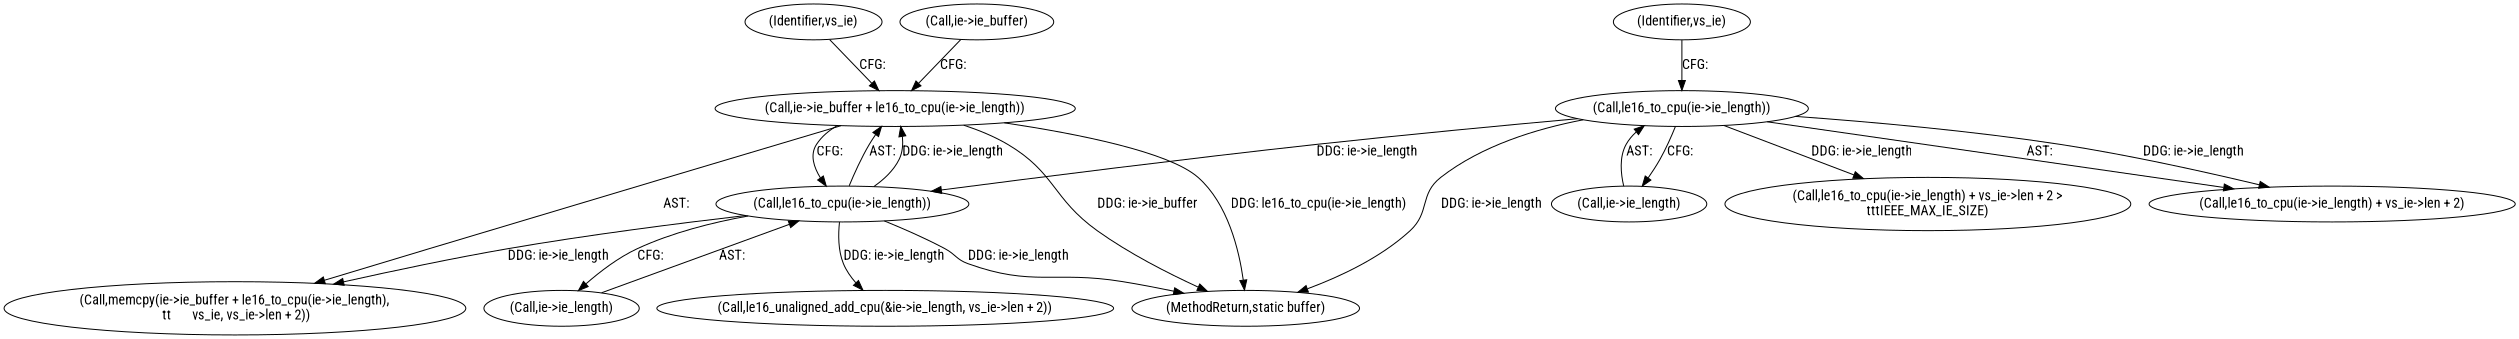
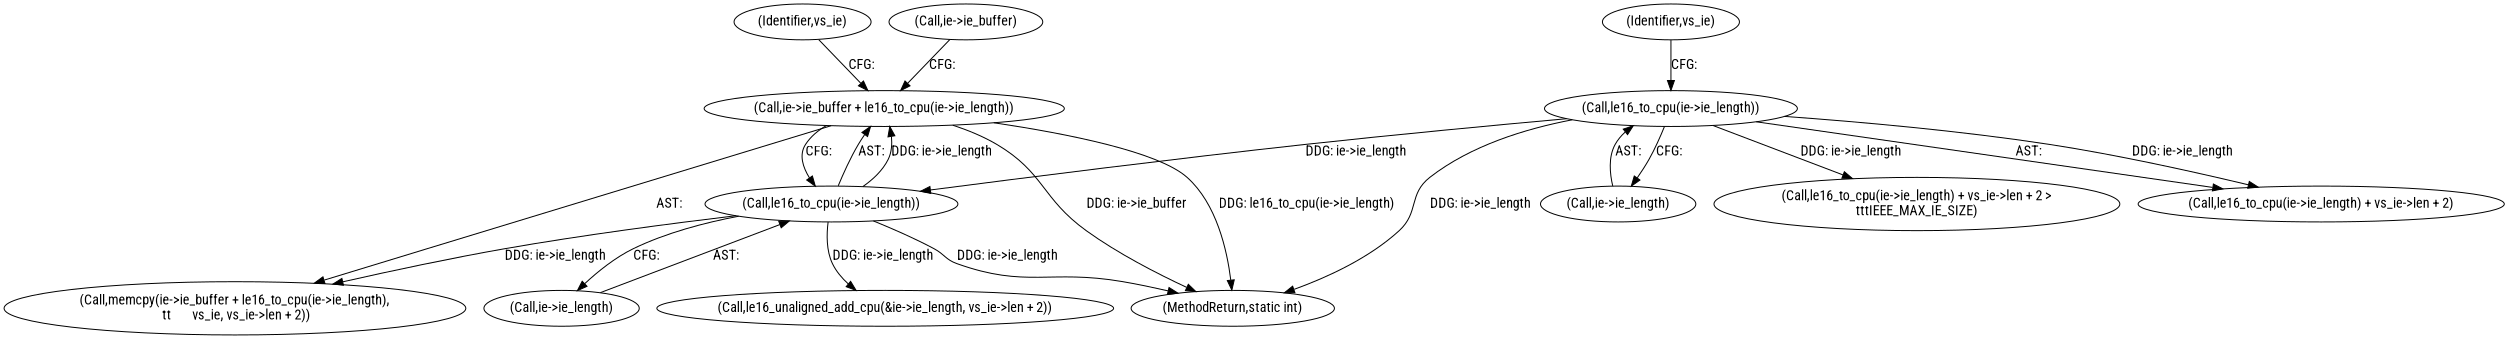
(1246, 308) -> (1233, 308)
